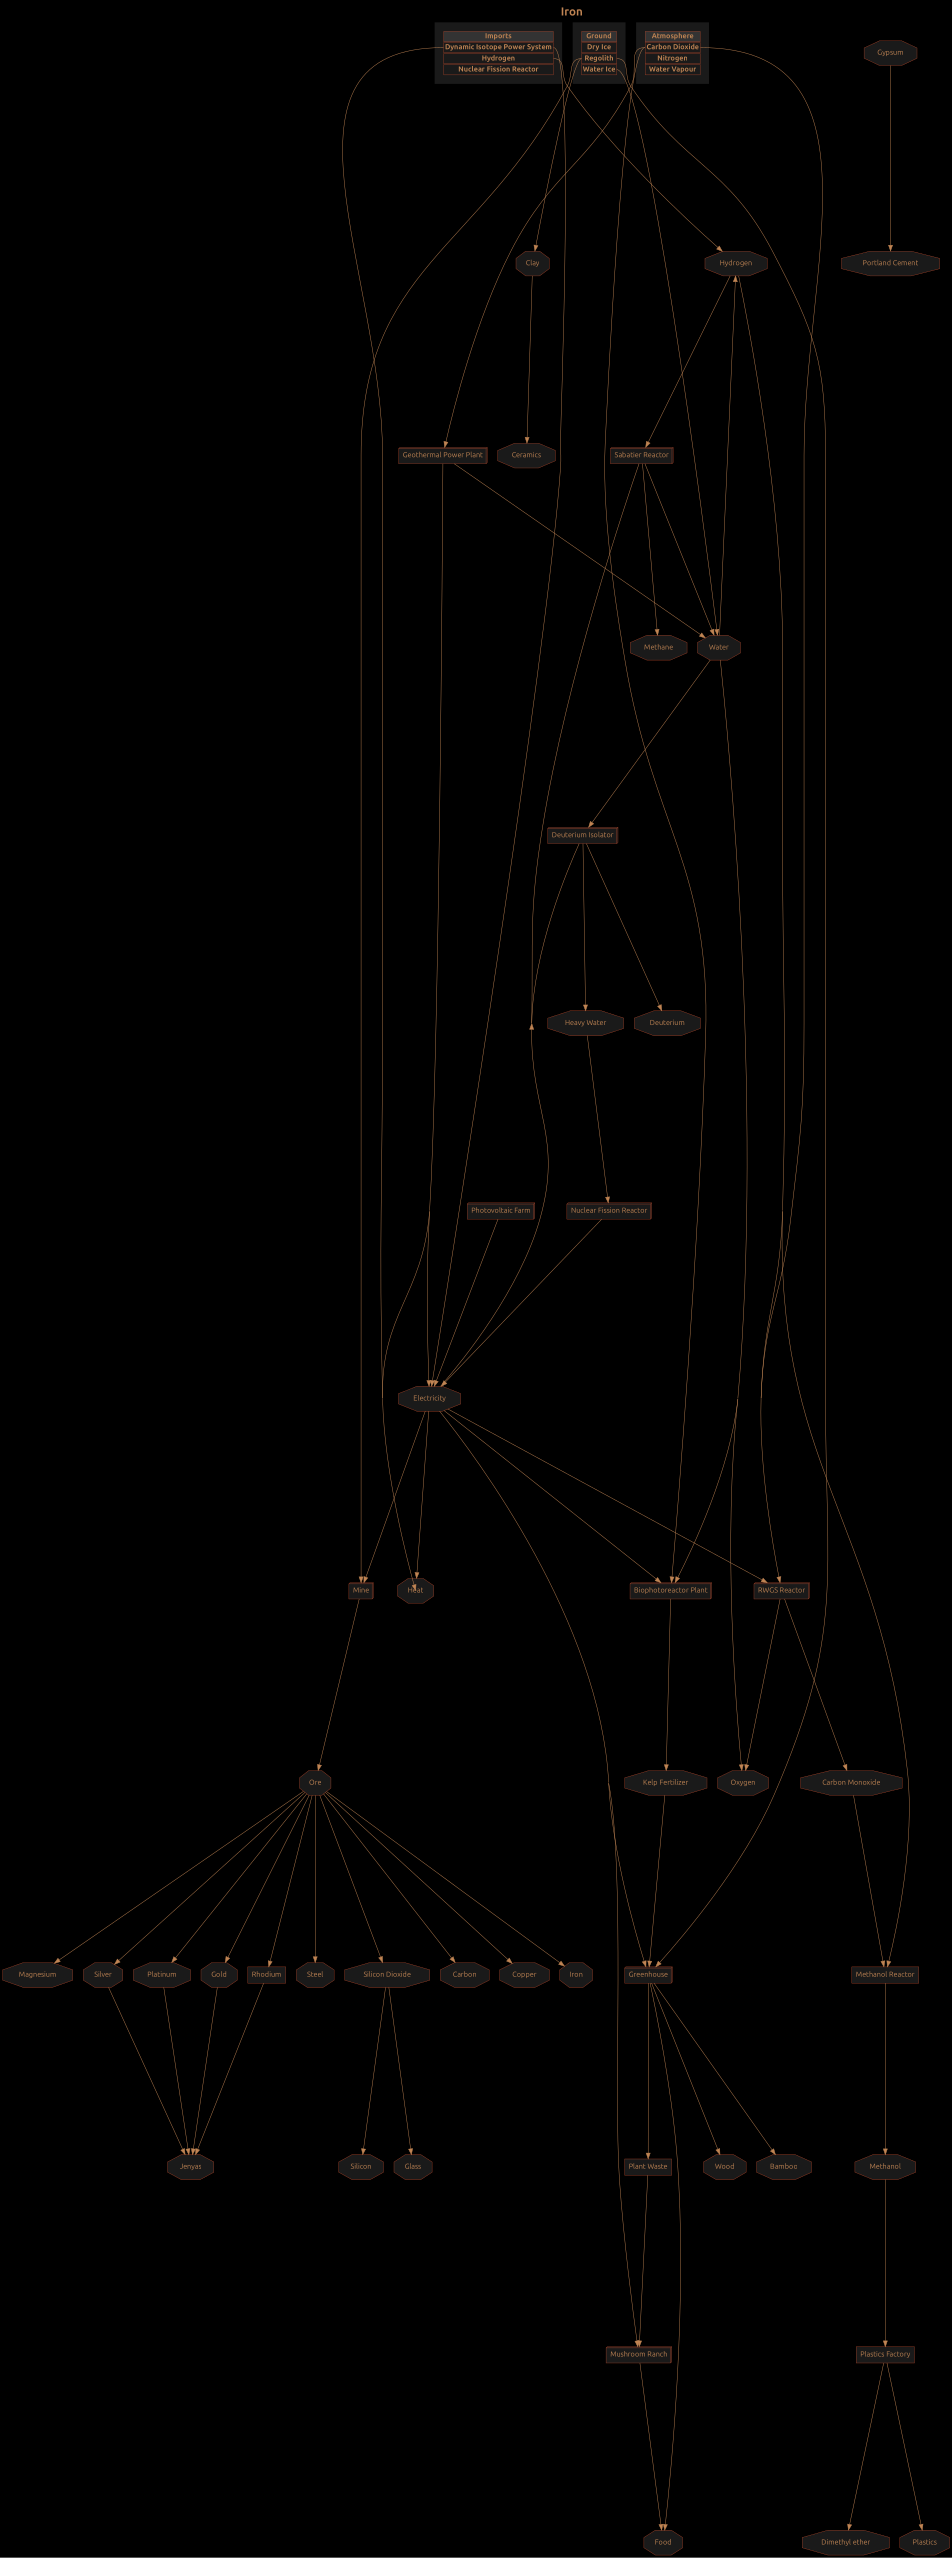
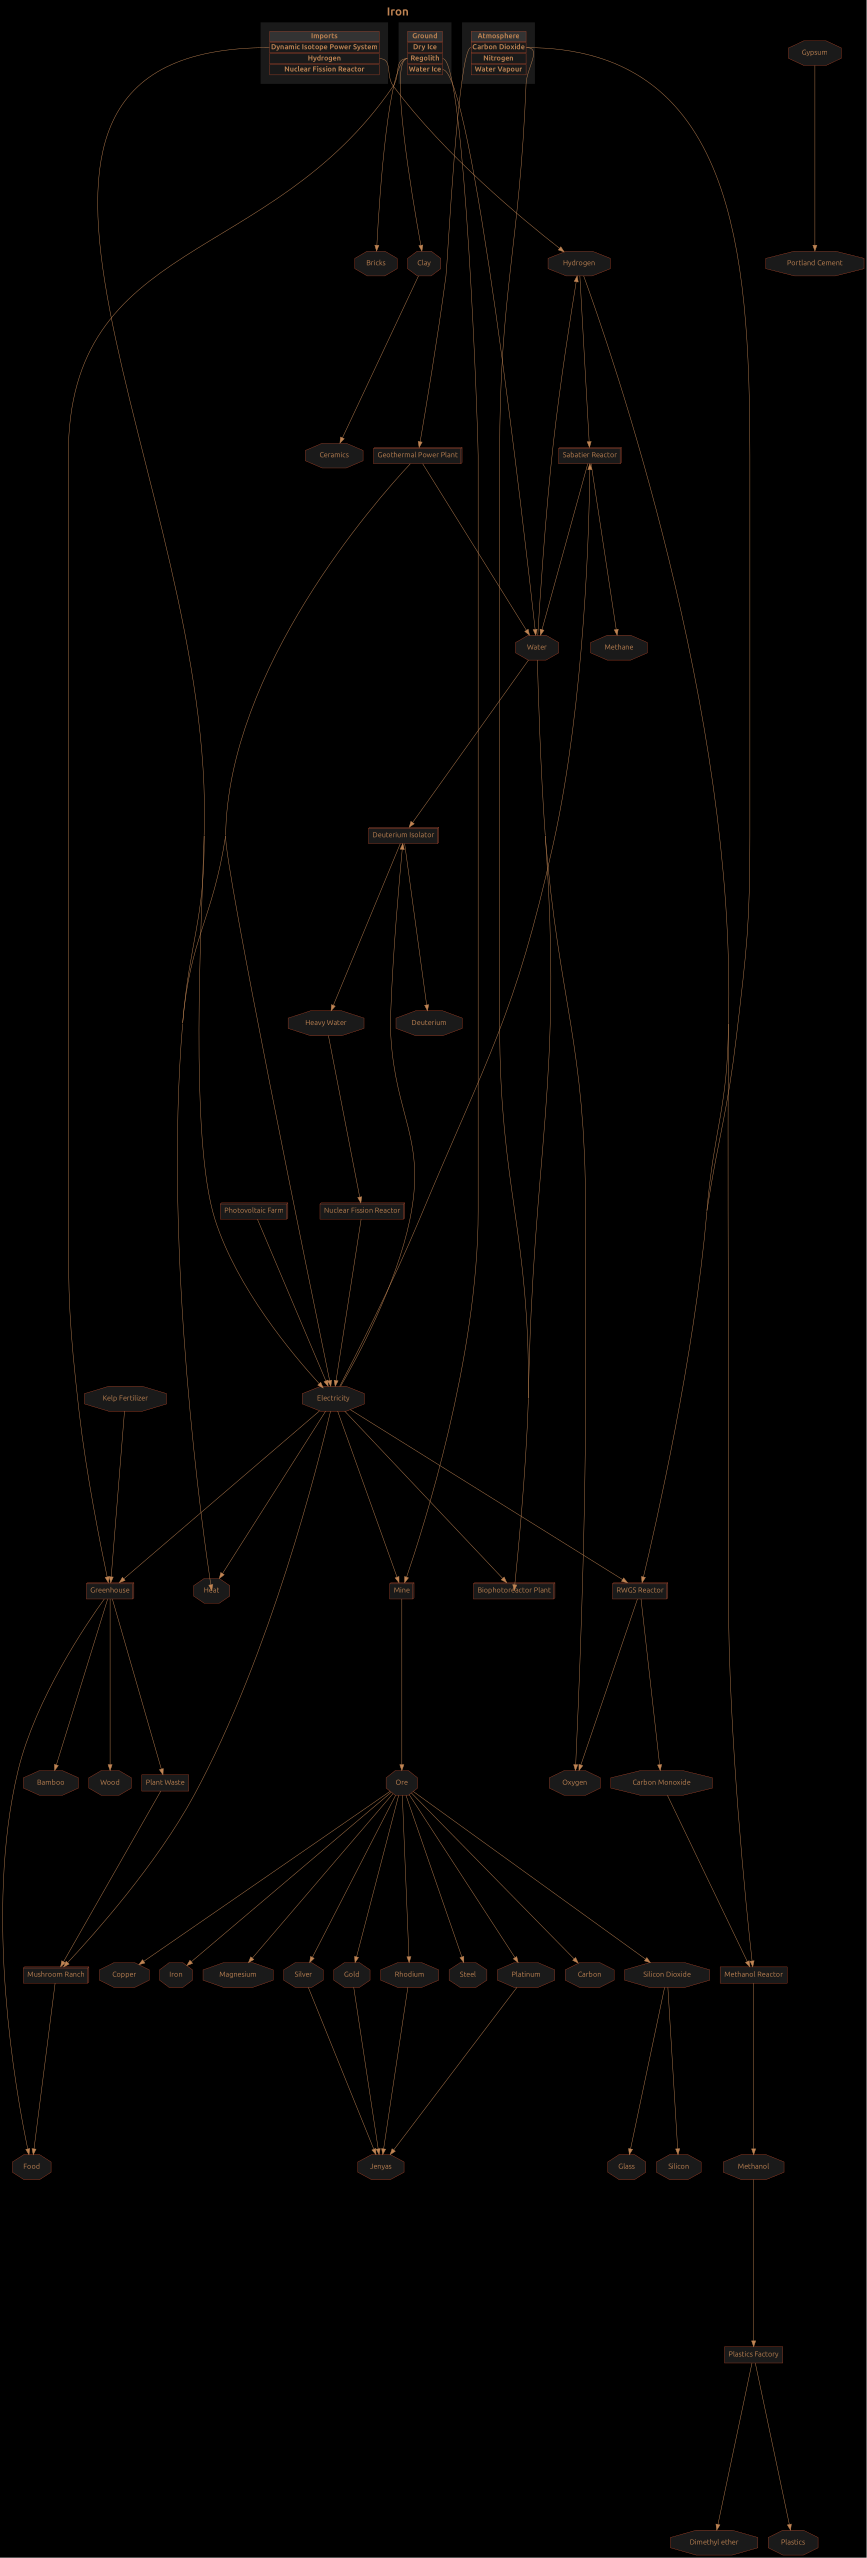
none -> (376, 264)
(668, 1682) -> none
(267, 1975) -> (410, 1975)
